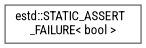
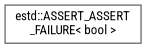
(73, 24) -> (73, 24)
